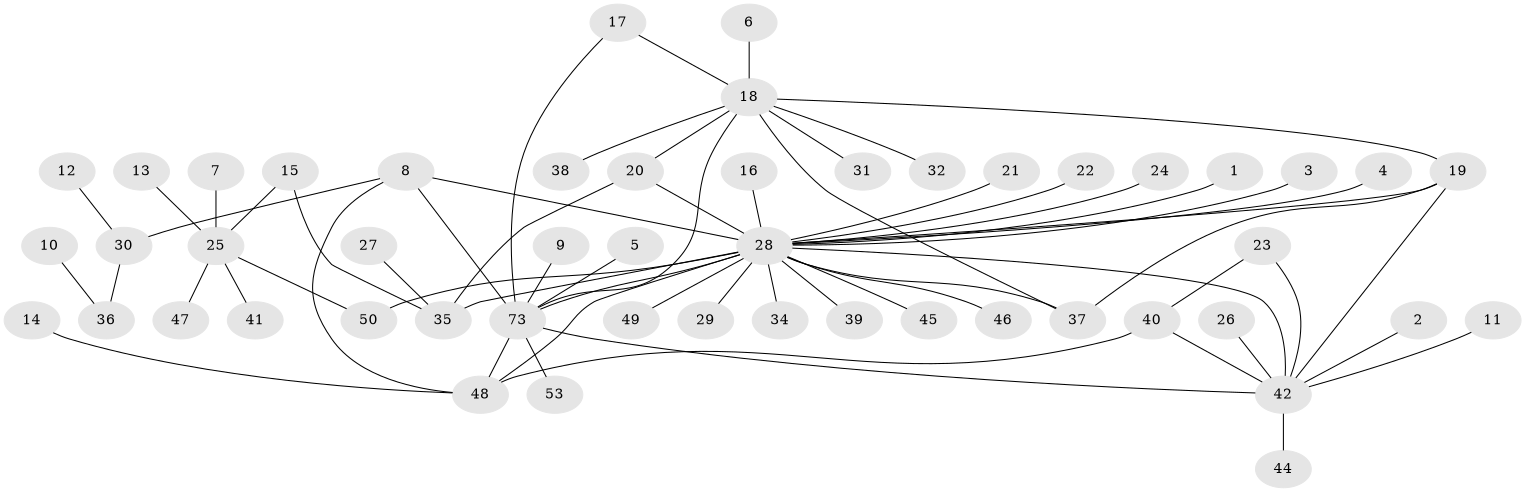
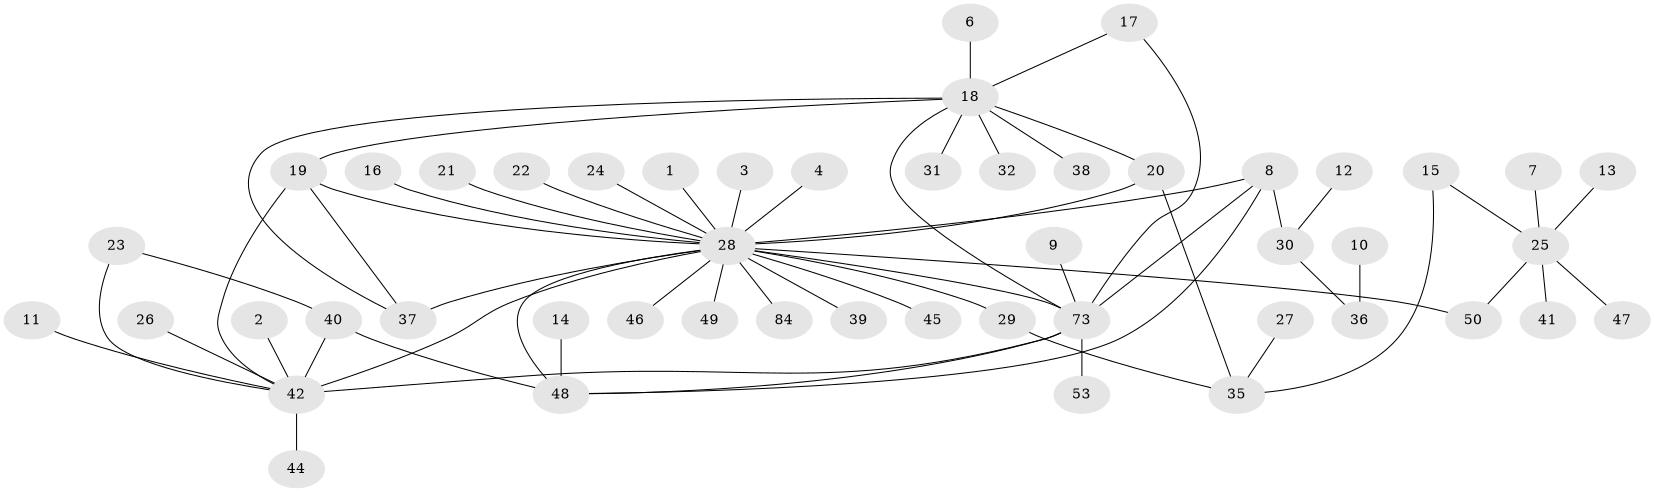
(636, 246) -> none
(553, 288) -> (1119, 363)
(780, 320) -> (784, 320)
